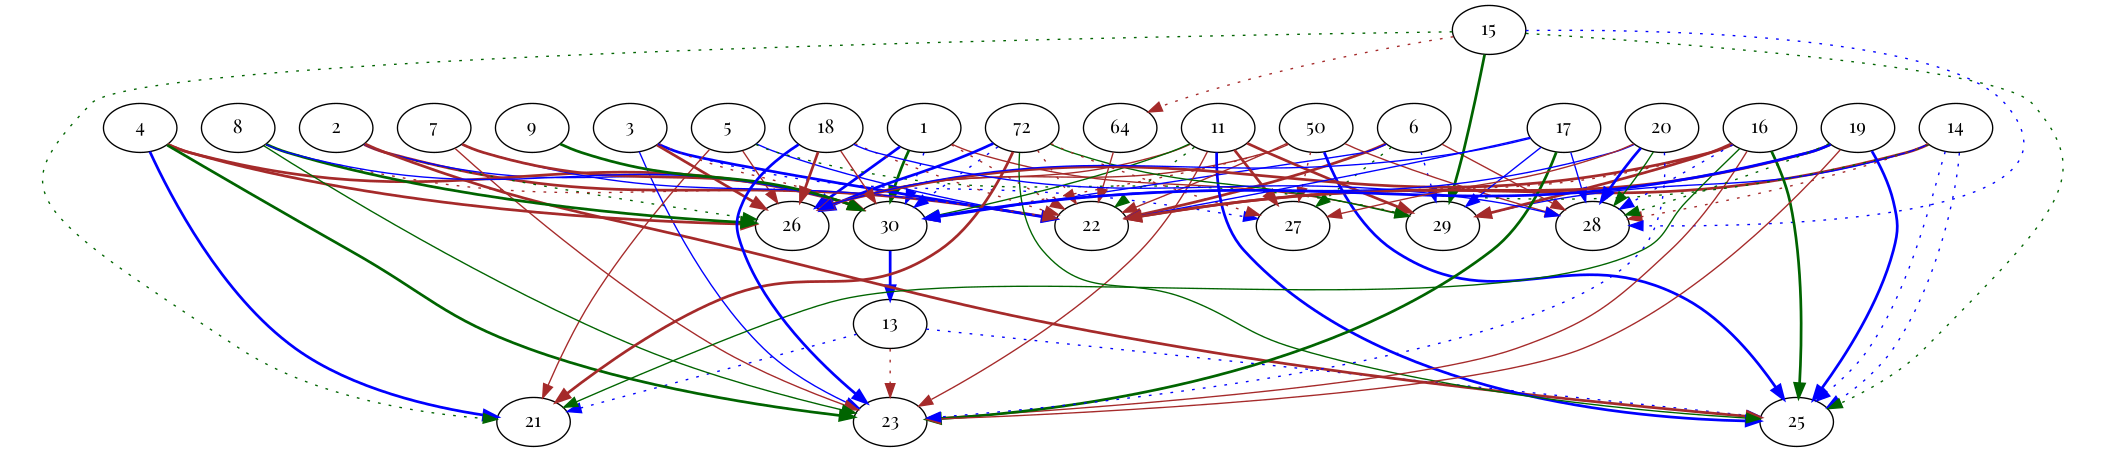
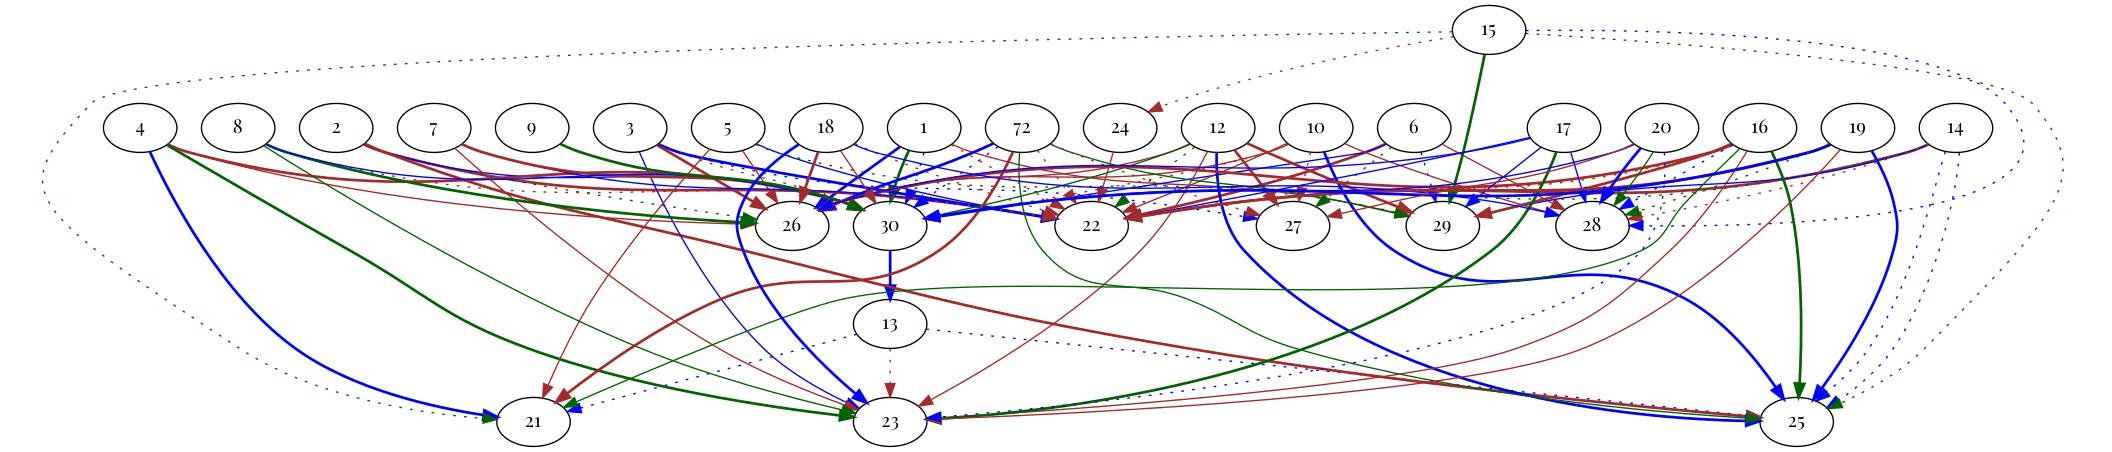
(1120, 128) -> (1120, 128)
(1218, 128) -> (1218, 128)
(1316, 128) -> (1316, 128)
(452, 203) -> (452, 203)
